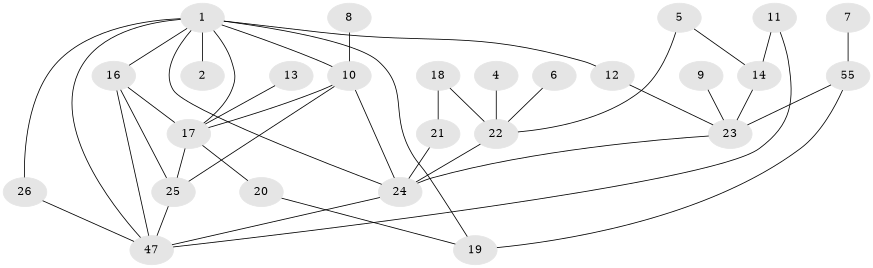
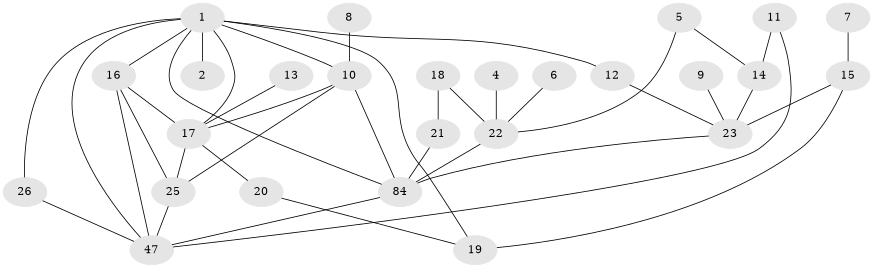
(848, 76) -> (848, 76)
(400, 192) -> (400, 192)
